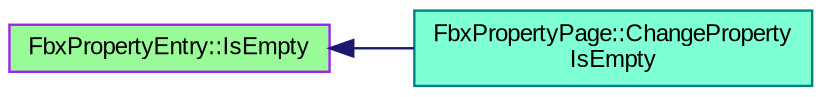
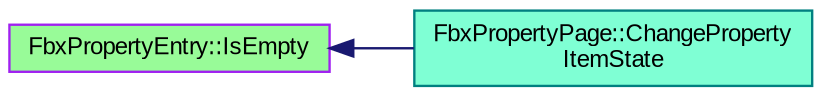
(613, 48) -> (613, 48)
